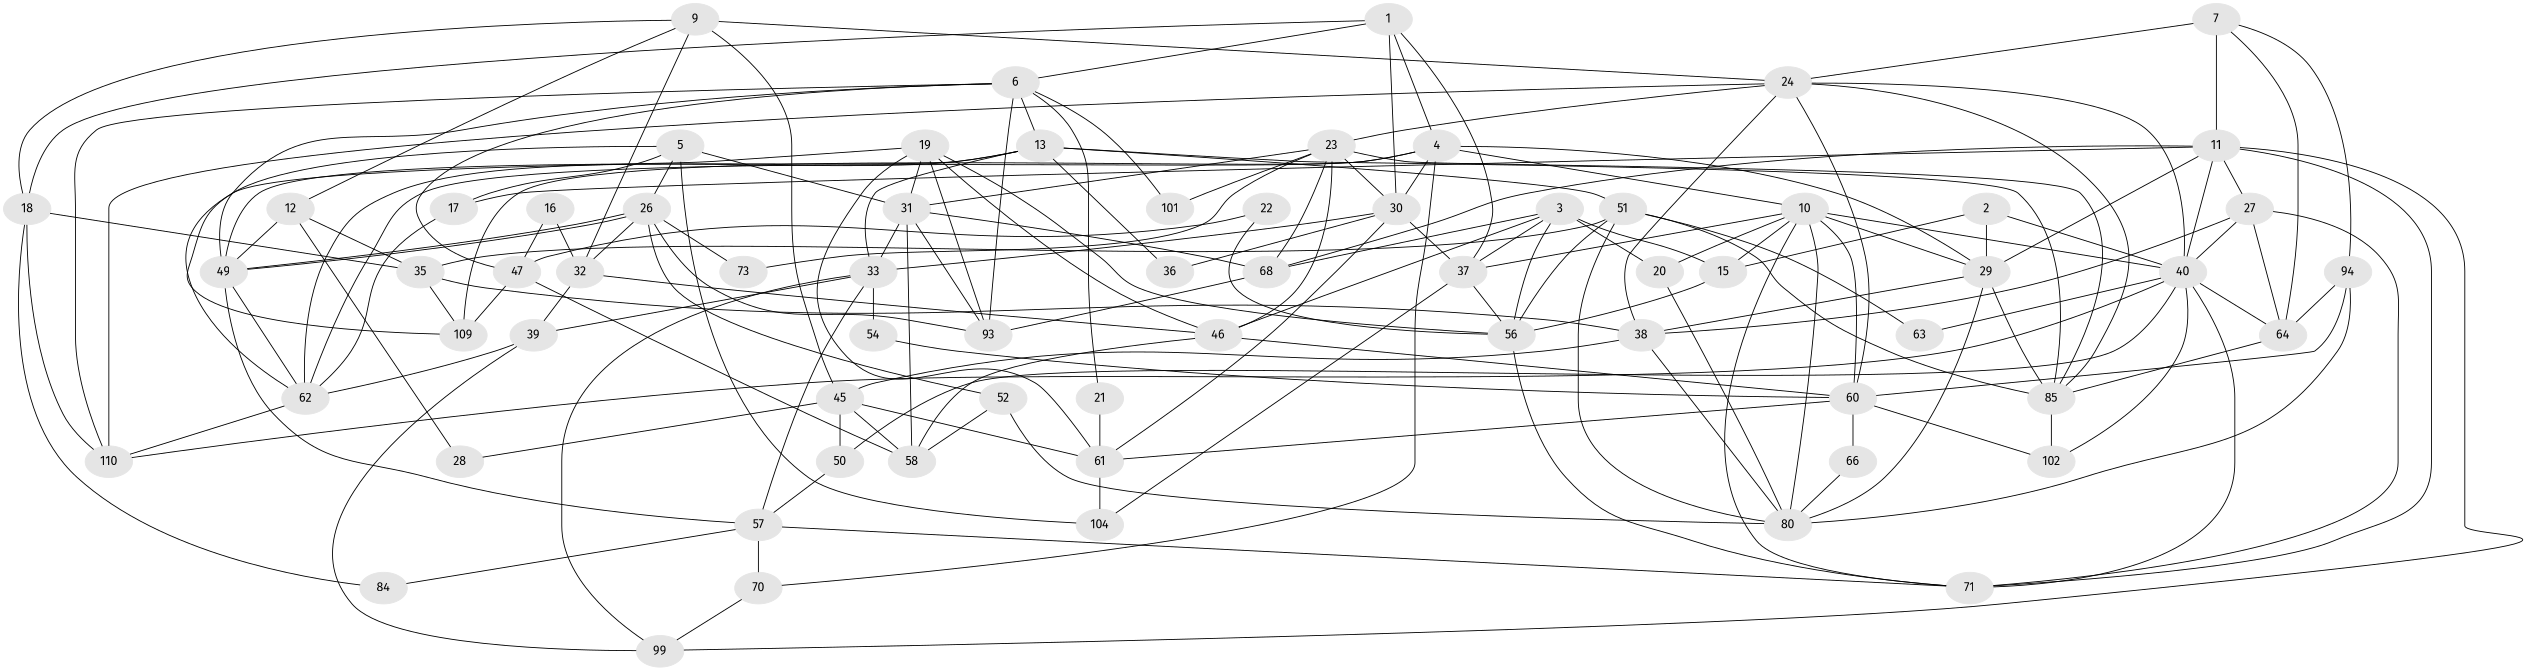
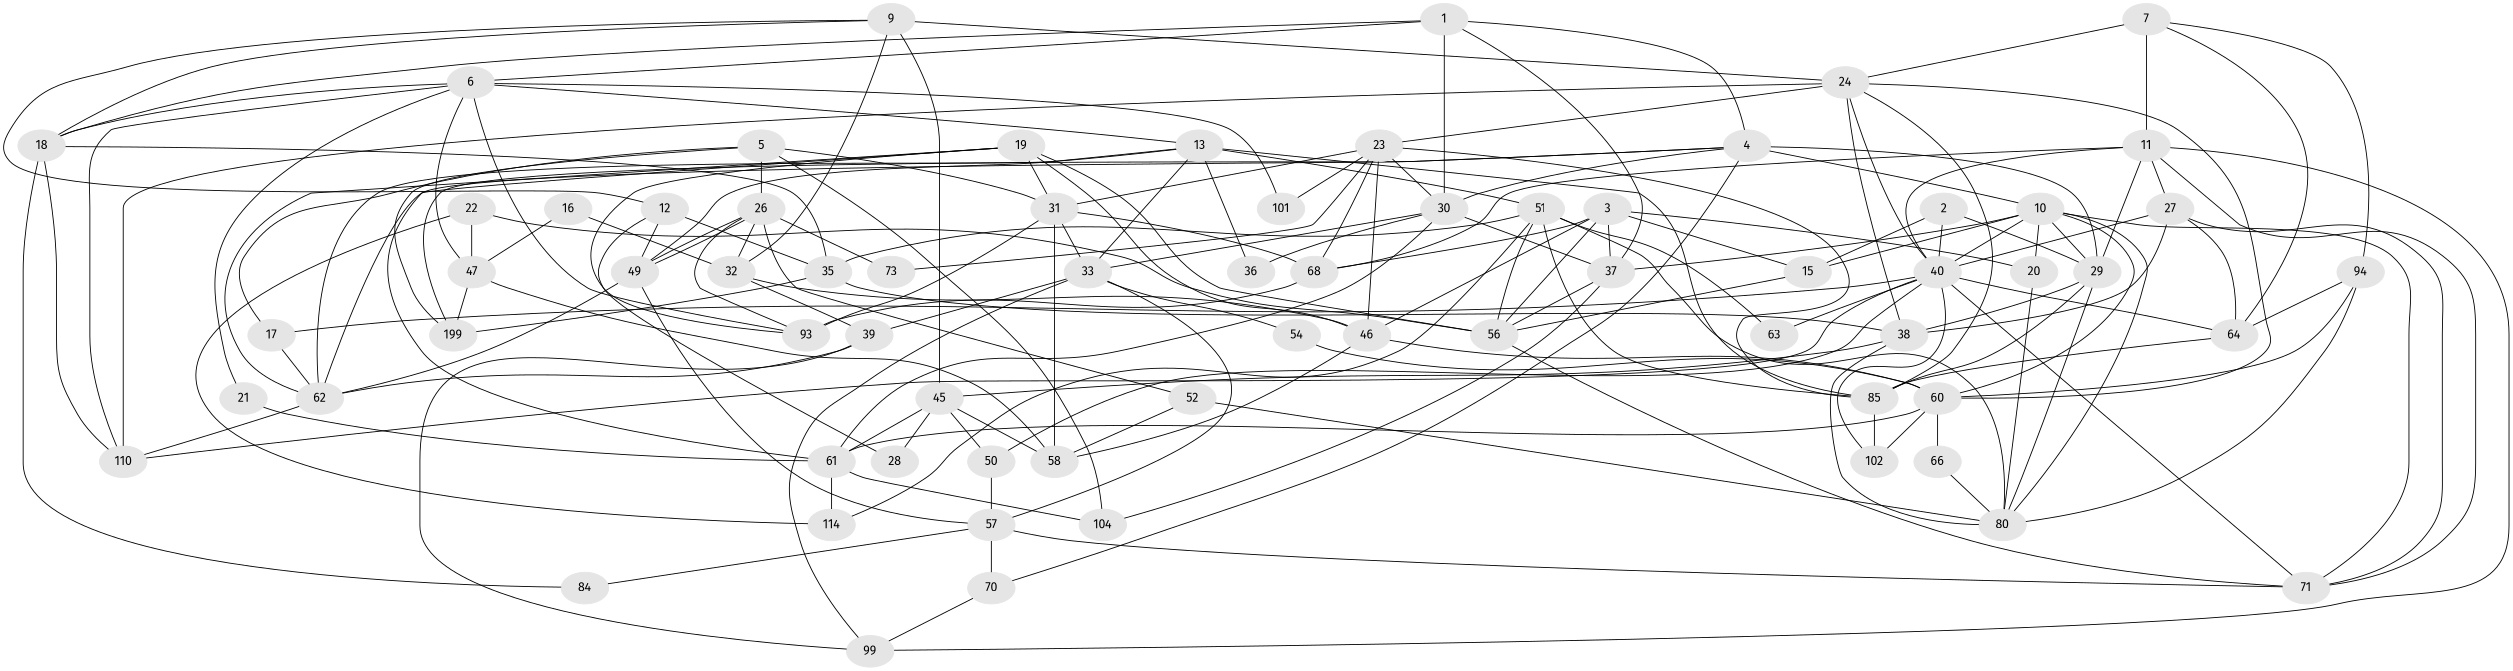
(571, 114) -> (252, 99)
(1205, 170) -> (821, 306)
(463, 335) -> (453, 335)
none -> (832, 525)
